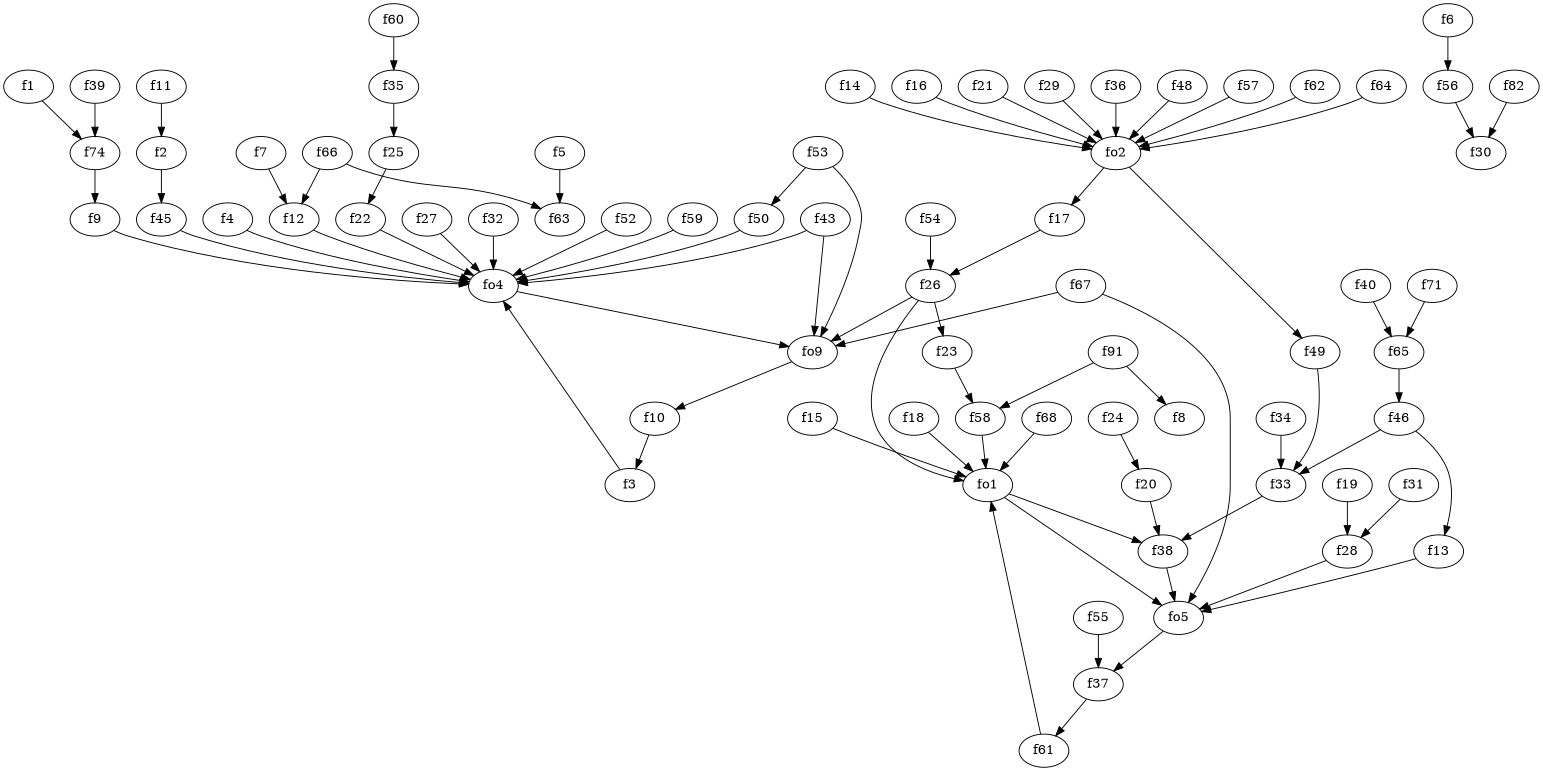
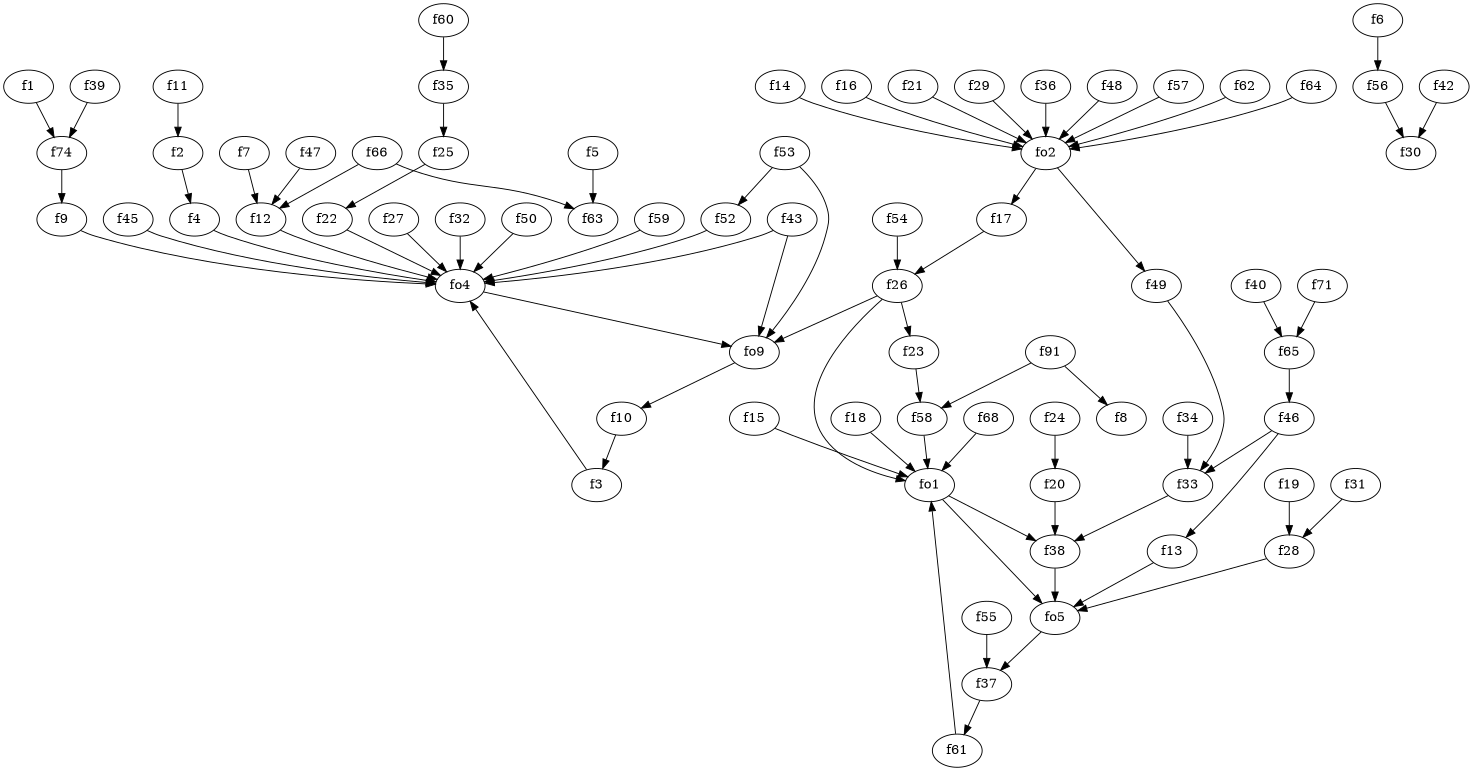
(1514, 87) -> (1444, 87)
none -> (311, 153)
(161, 182) -> (185, 182)
(792, 183) -> (758, 183)
(1081, 286) -> none
